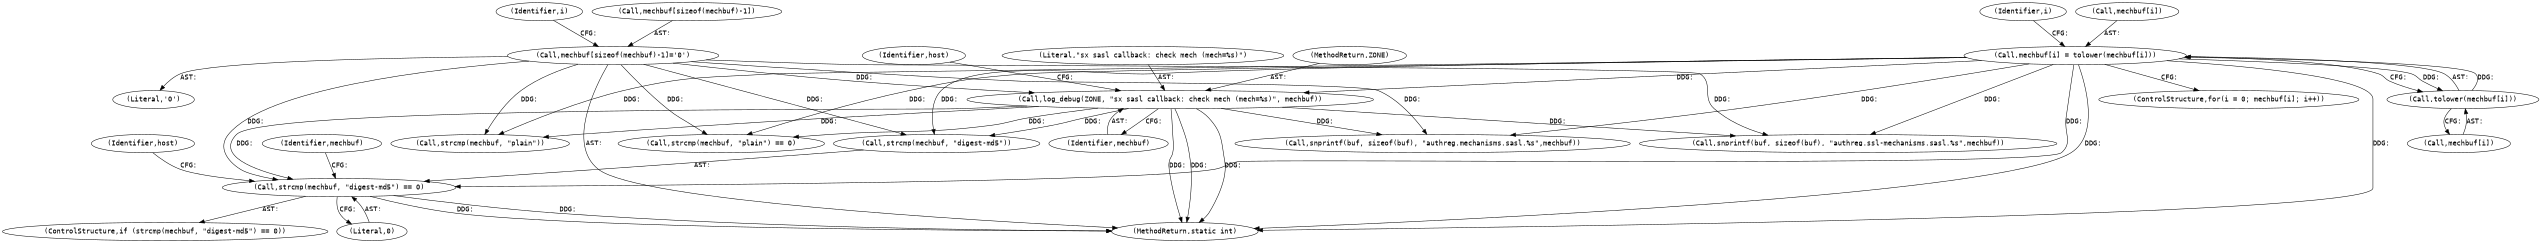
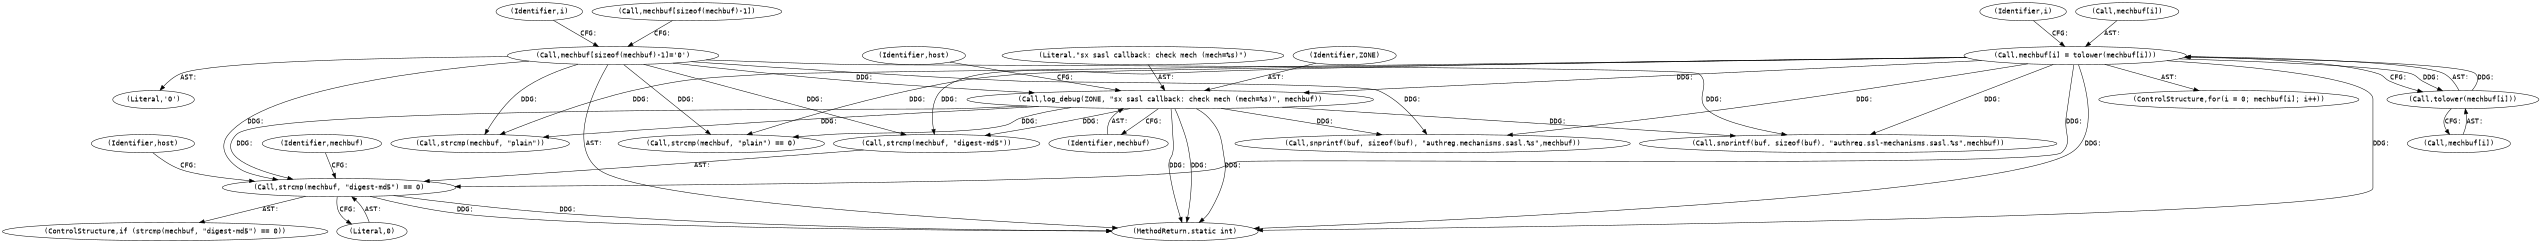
(665, 34) -> (665, 34)
(1350, 56) -> (1345, 56)
(2172, 78) -> (2172, 78)
